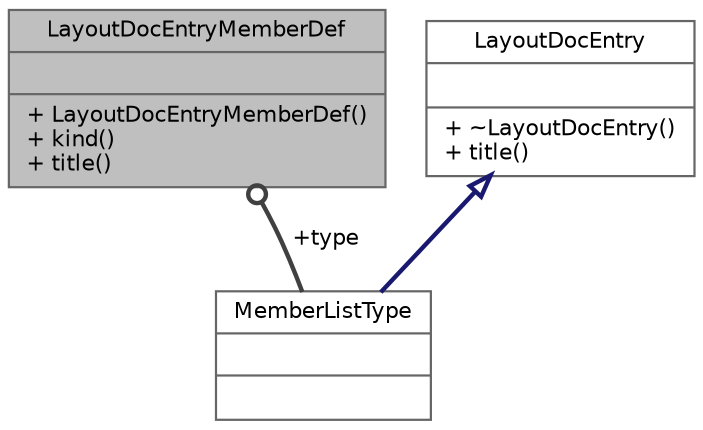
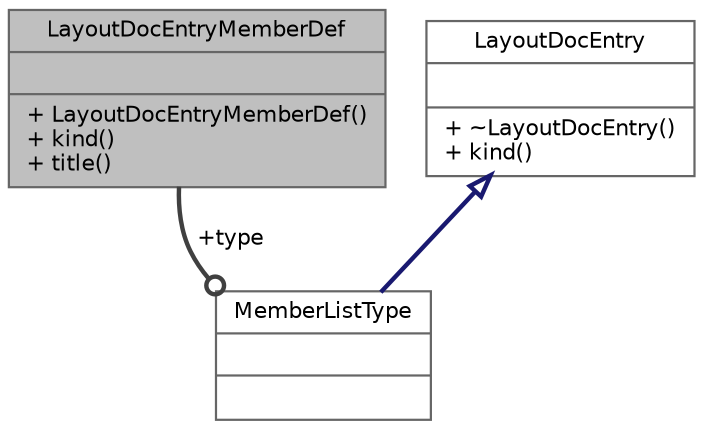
(487, 153) -> (488, 153)
(284, 246) -> (184, 236)
